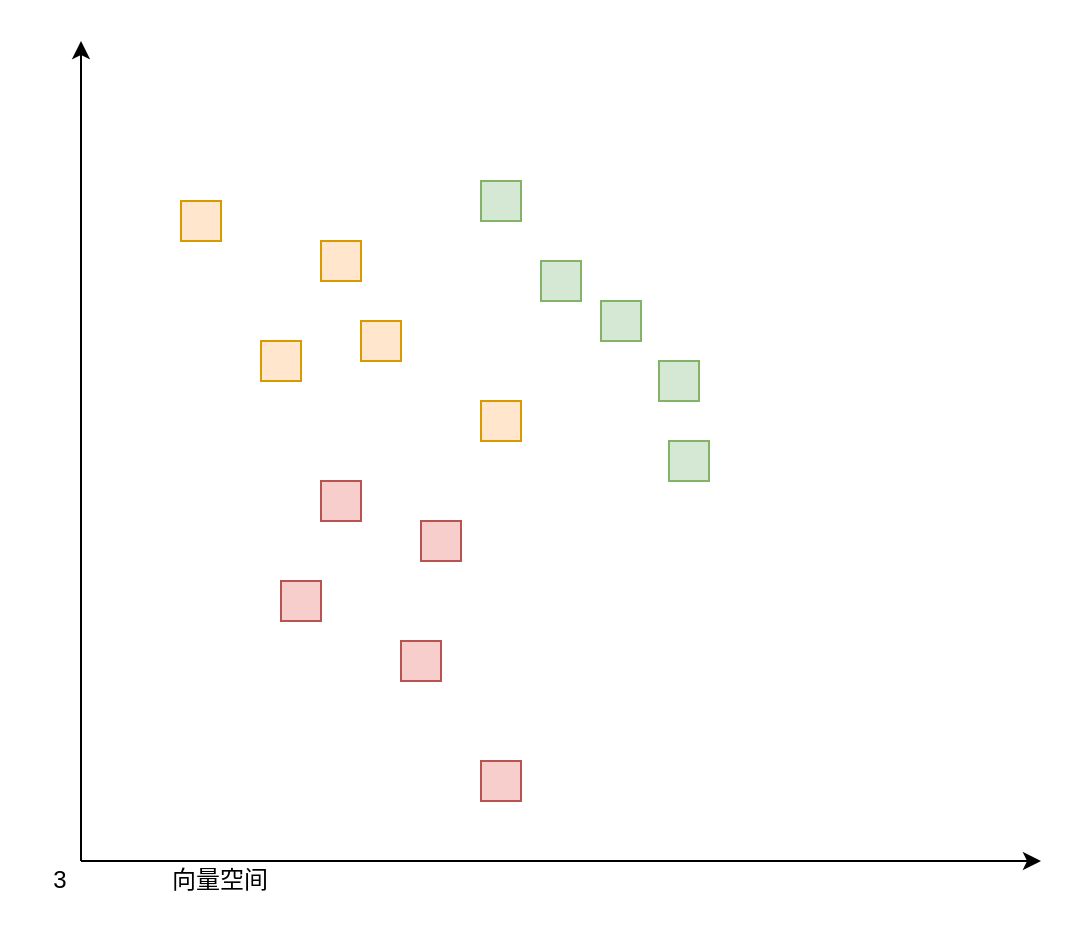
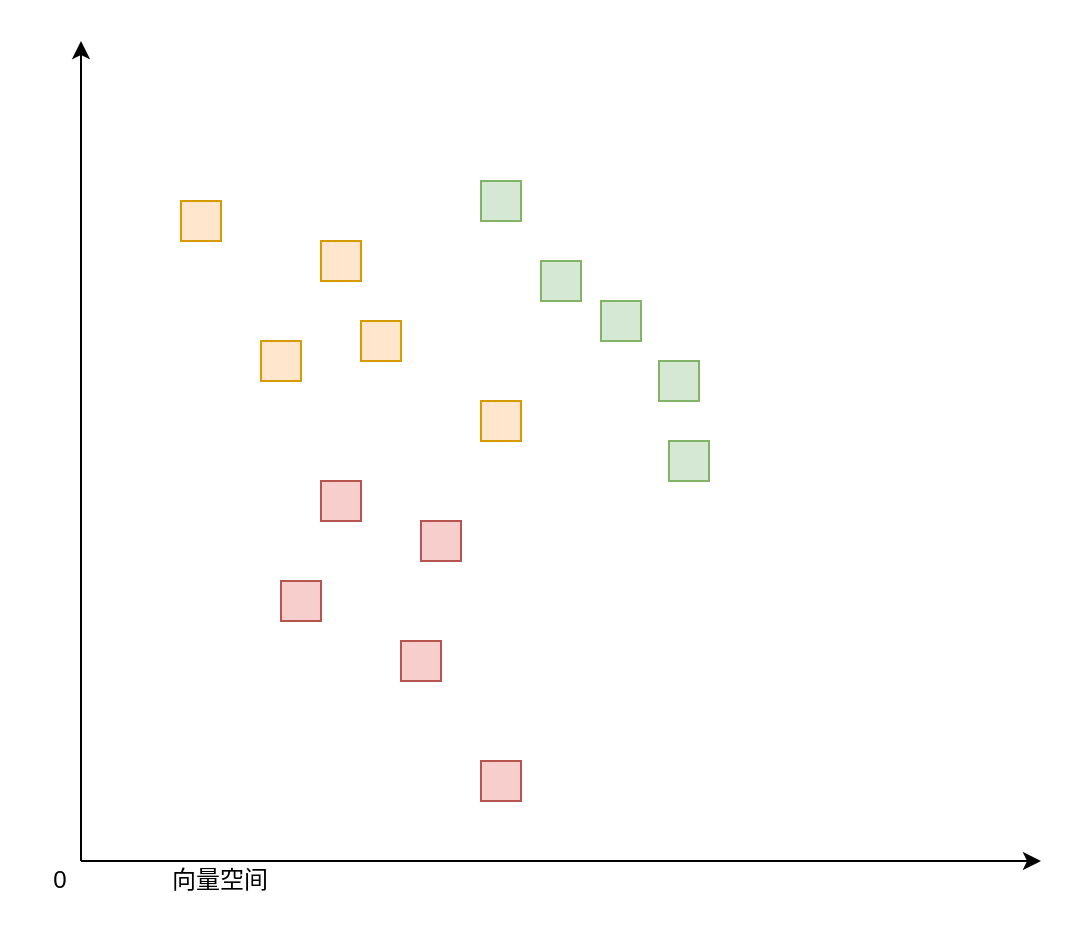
(61, 881) -> (61, 881)
